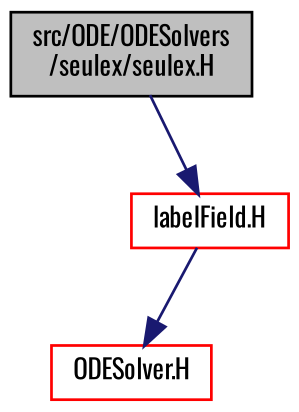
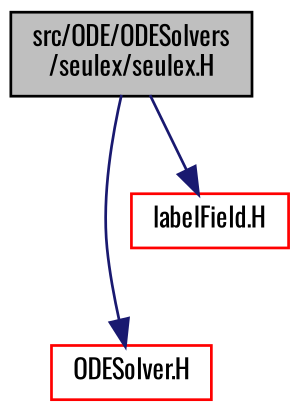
(177, 285) -> (106, 207)
